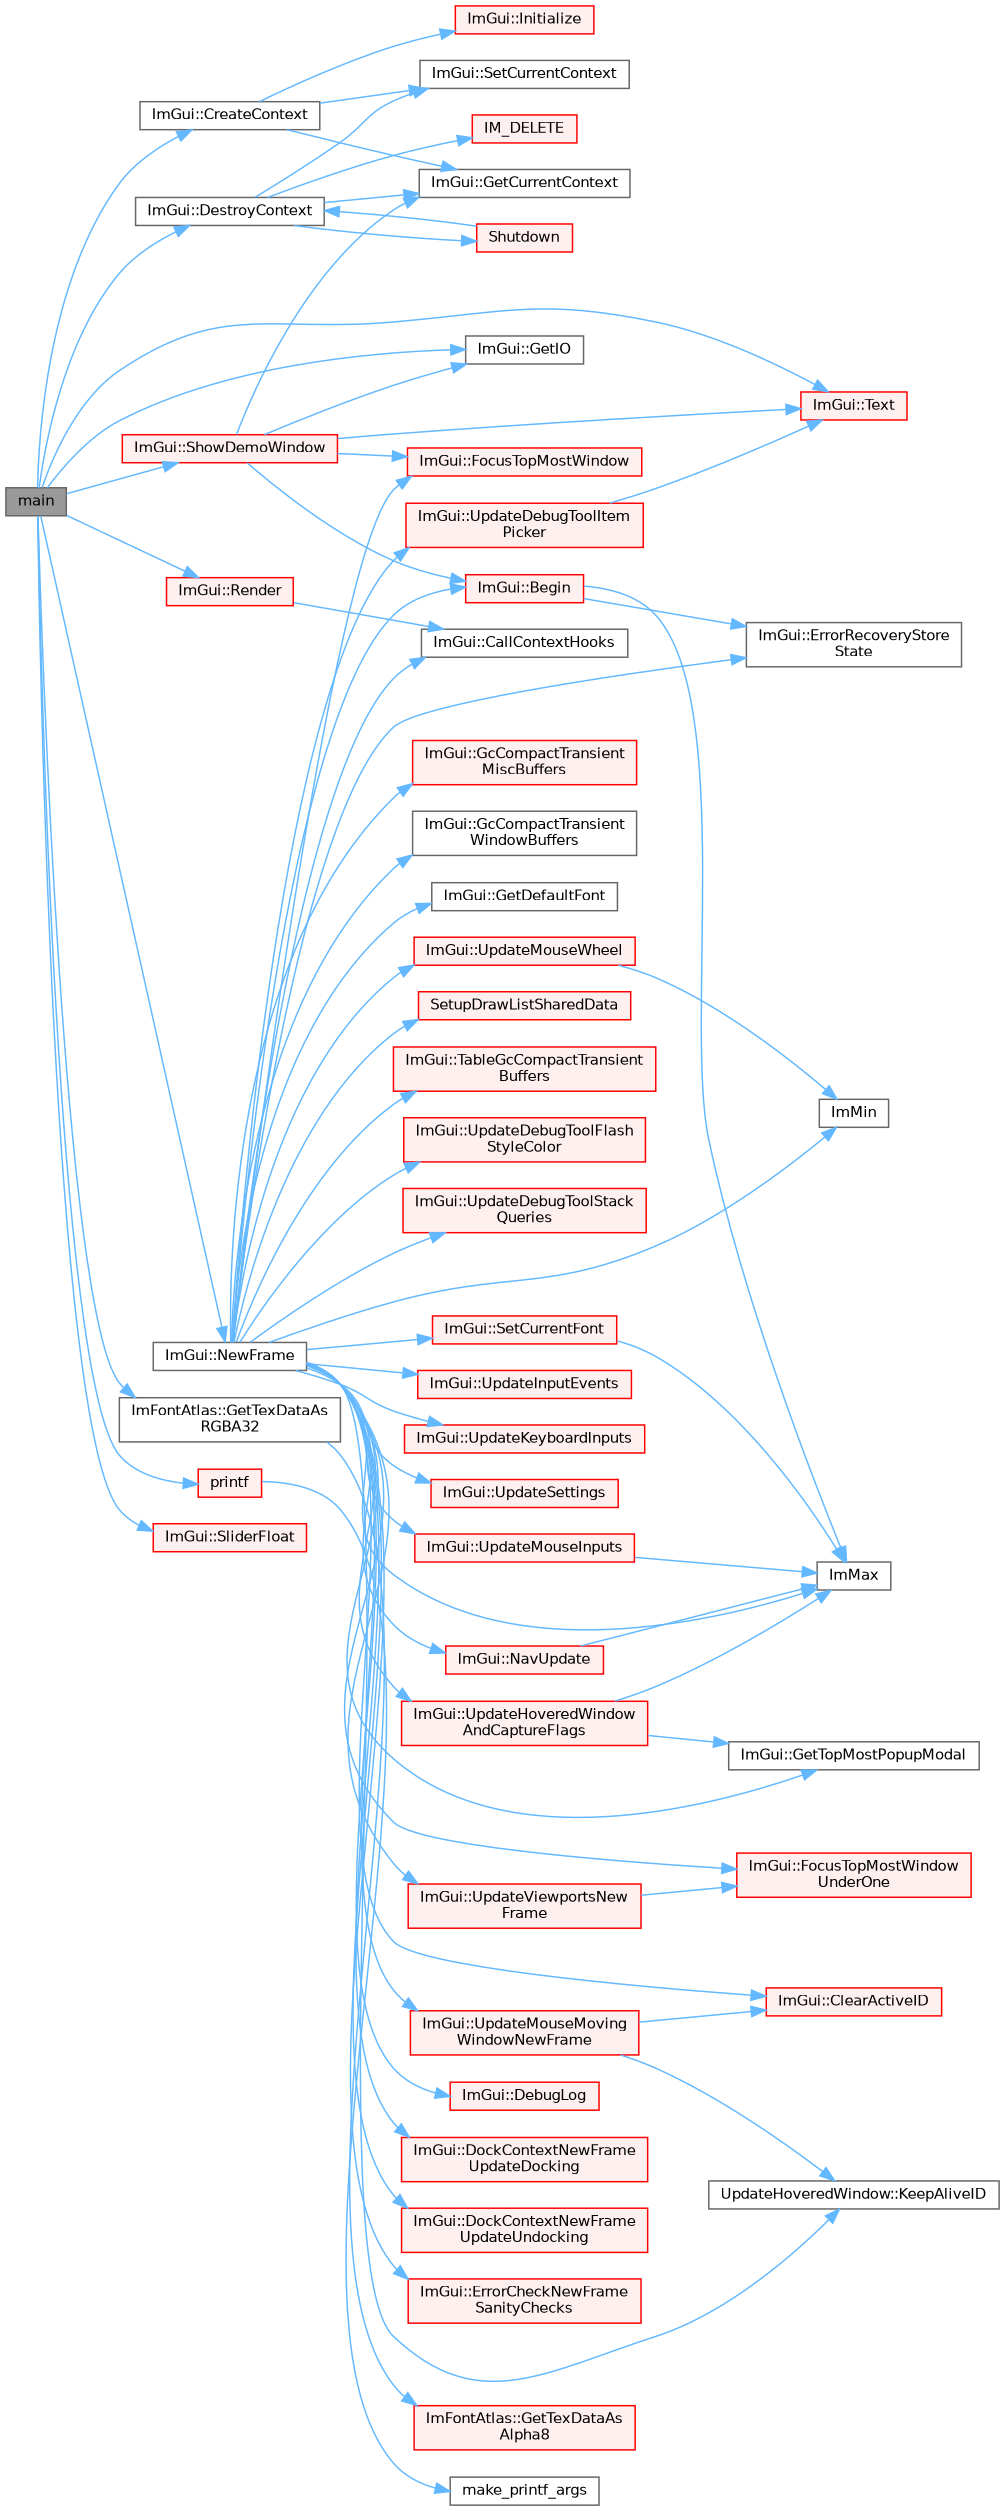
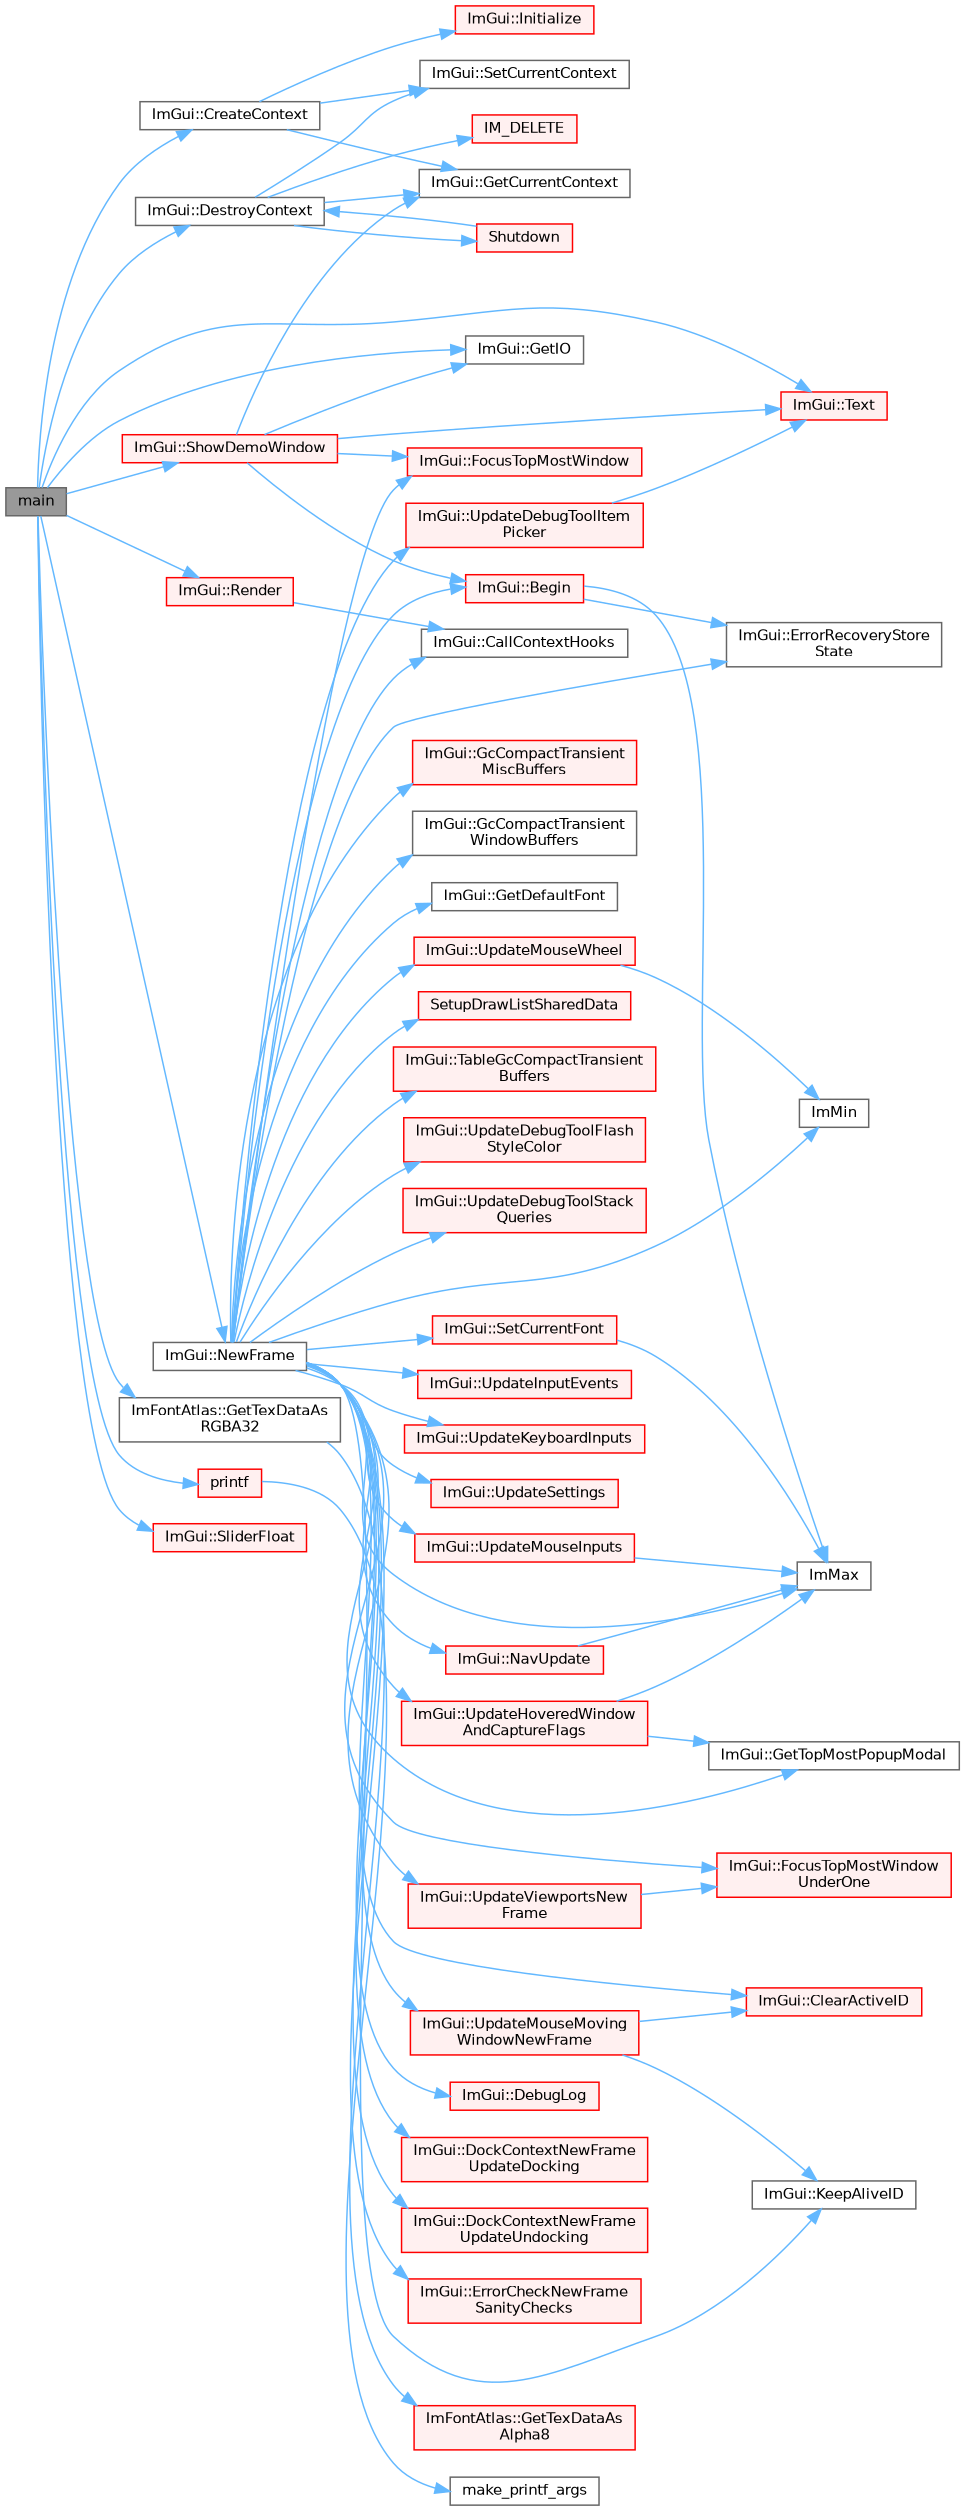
(854, 2195) -> (834, 2195)
